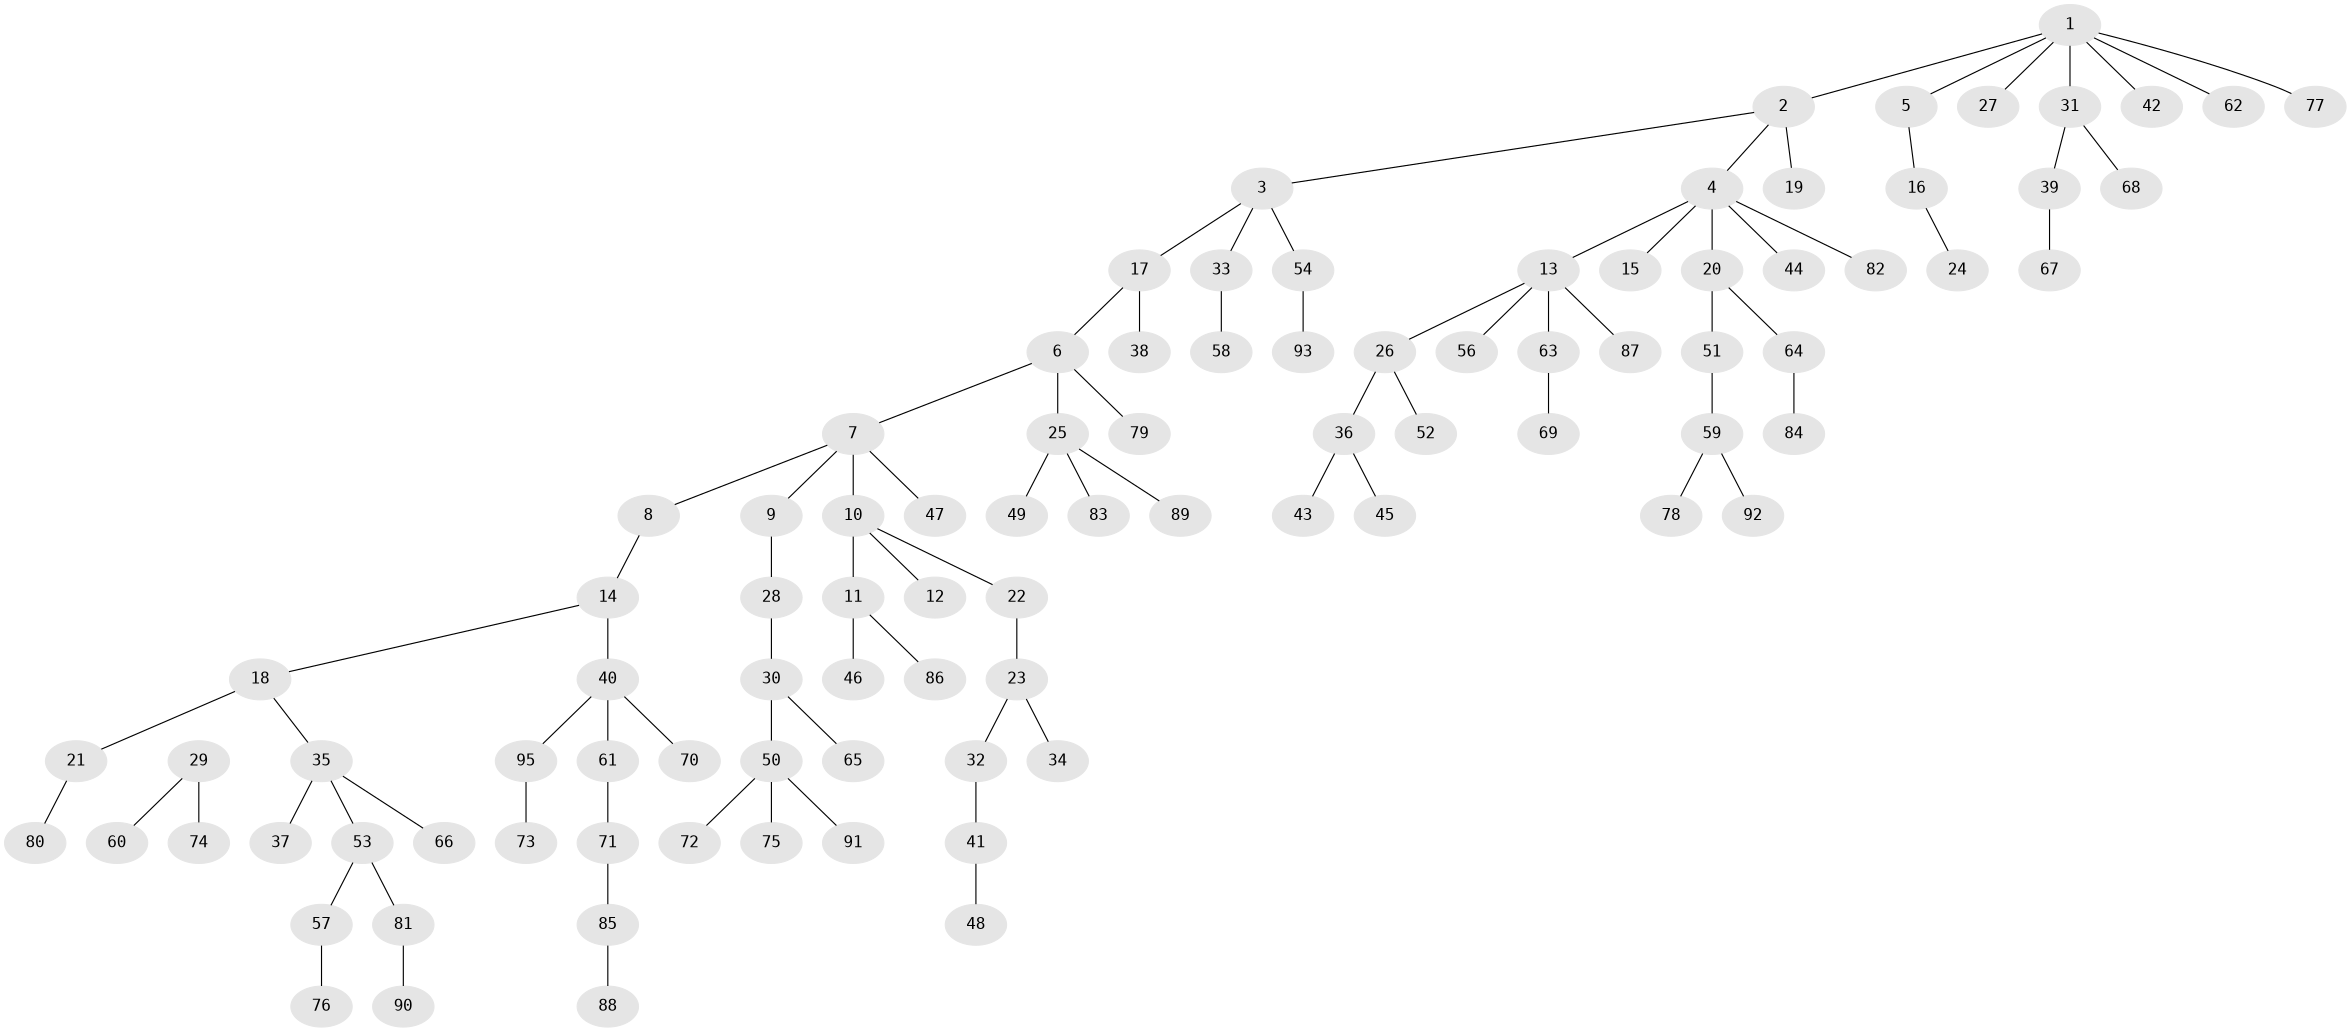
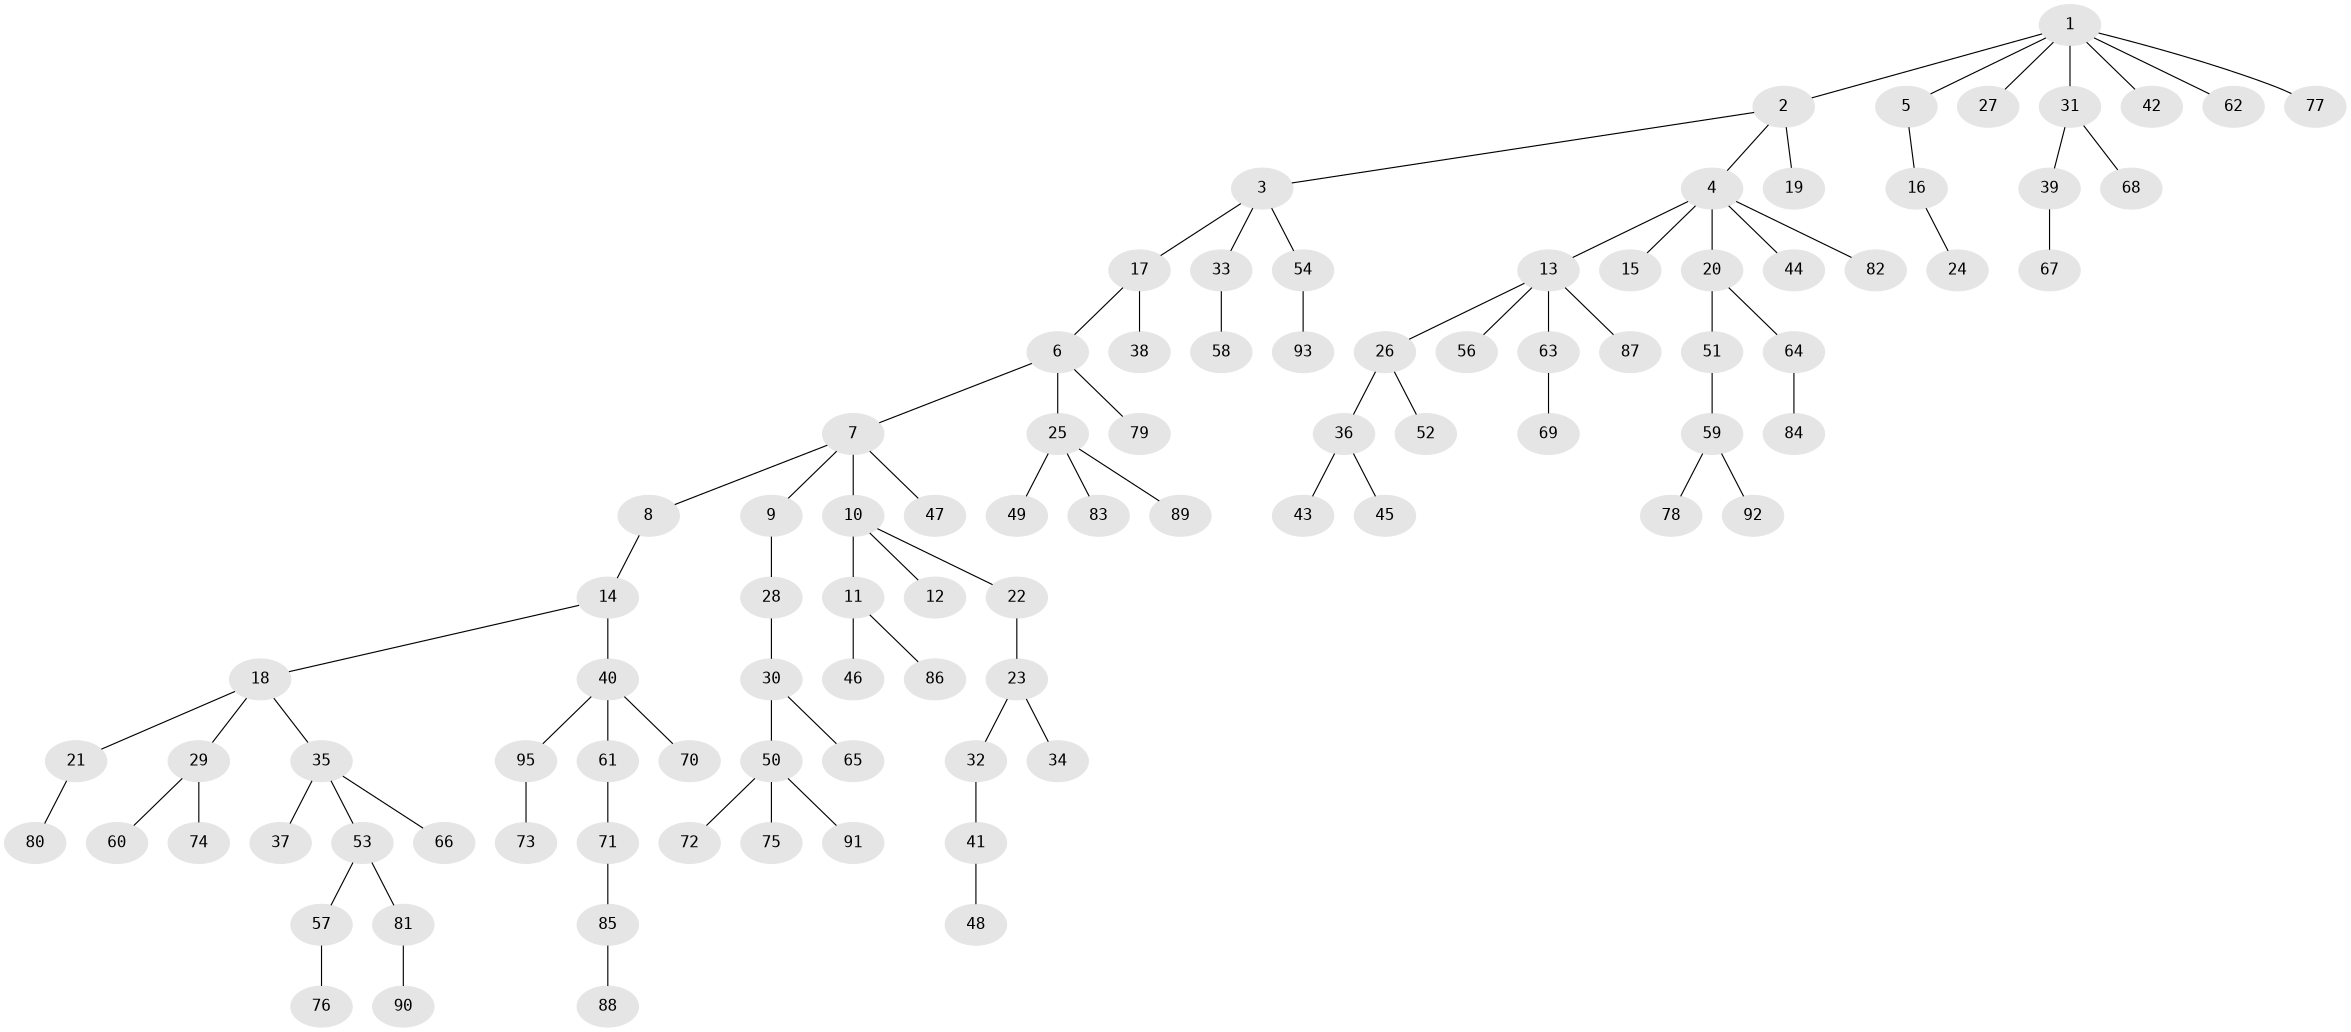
none -> (229, 720)
